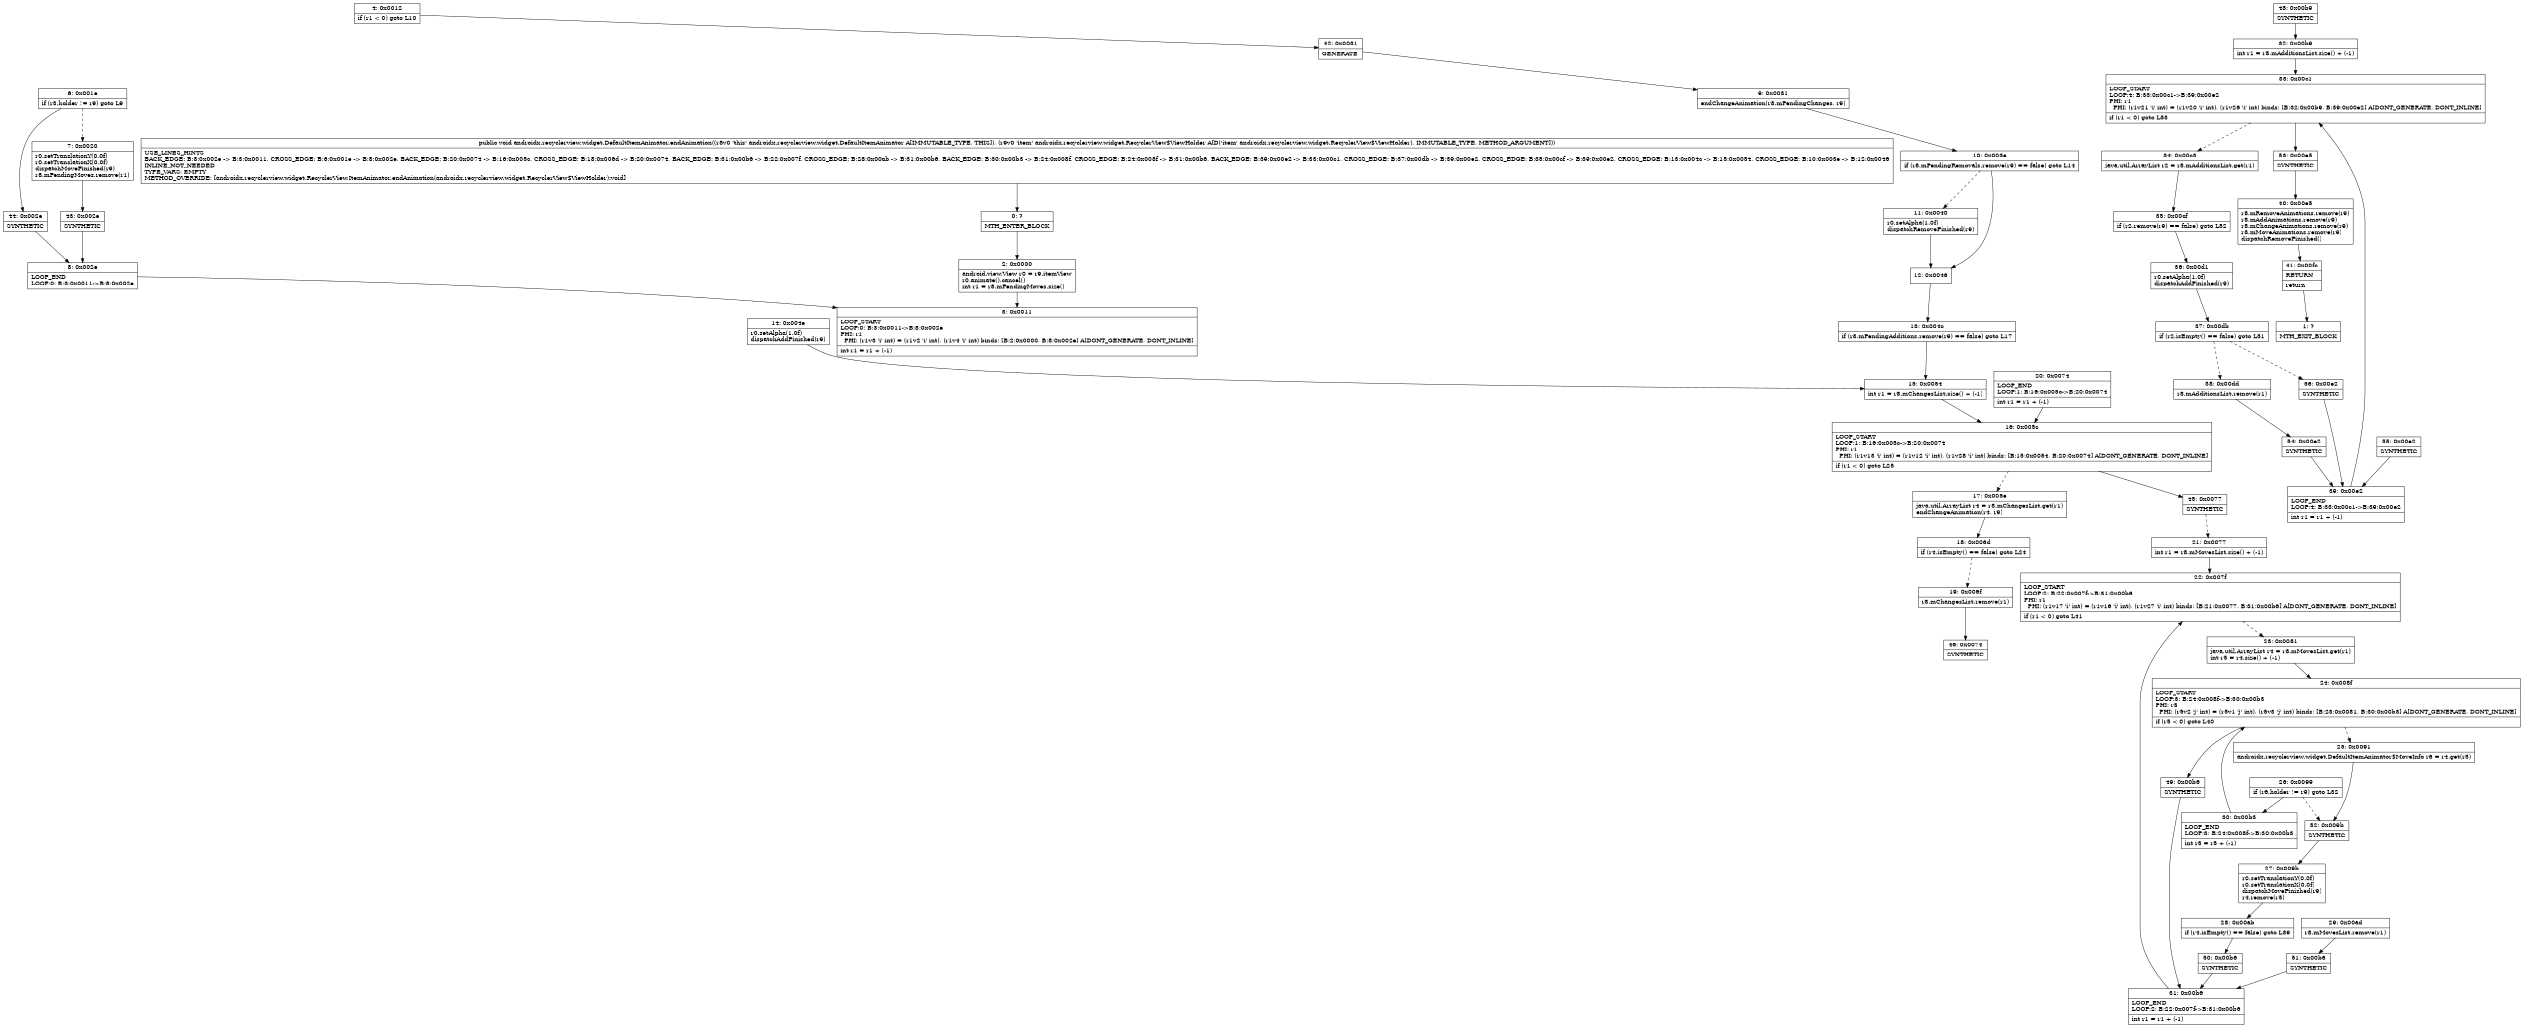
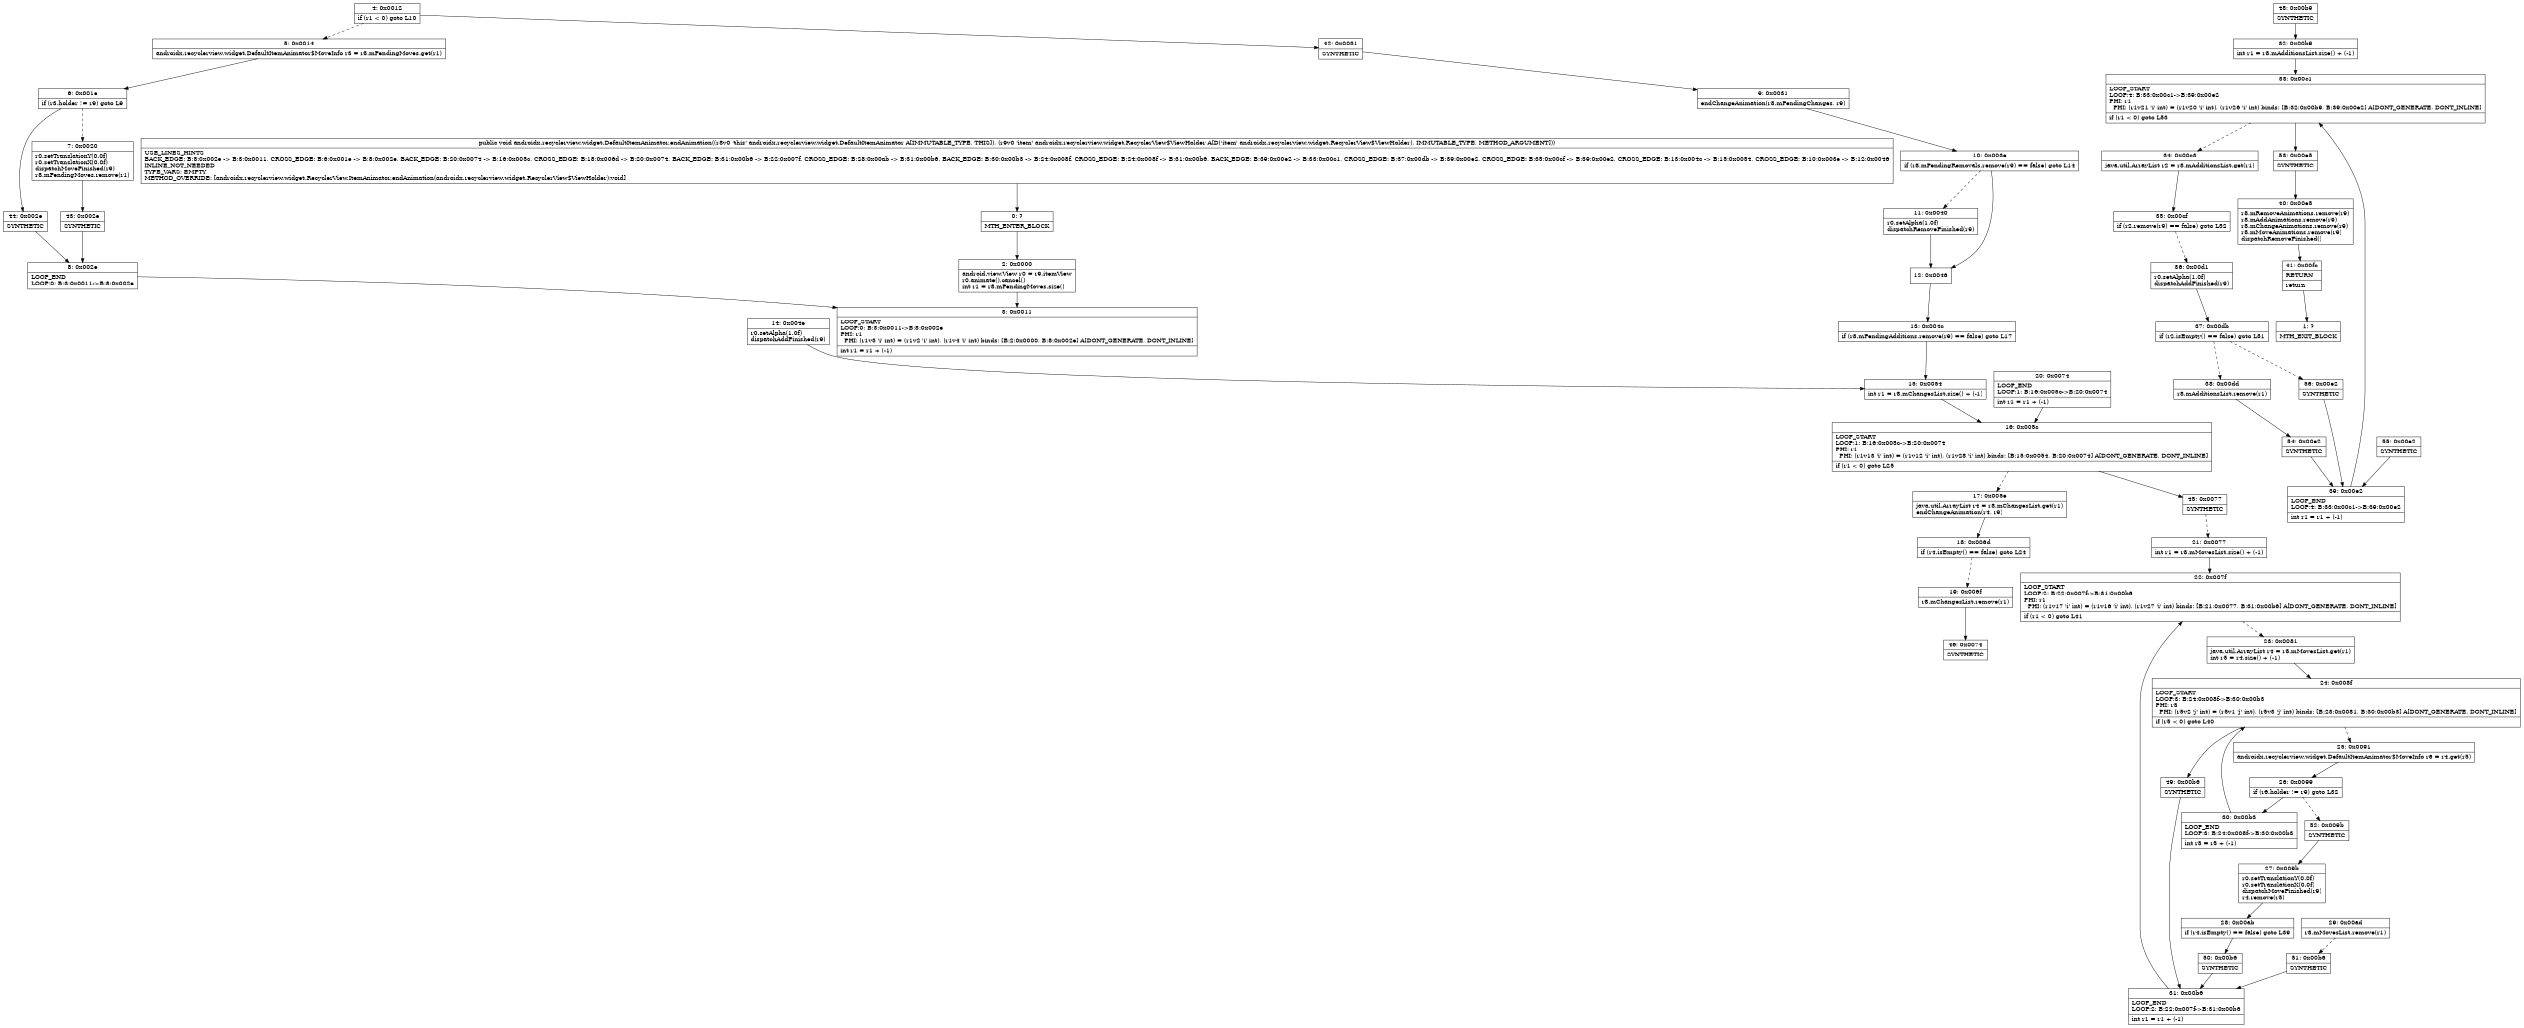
none -> (299, 49)
(1340, 54) -> (1341, 54)
(2180, 245) -> (2180, 245)
(2348, 791) -> (2327, 769)
(2329, 944) -> (2329, 944)
